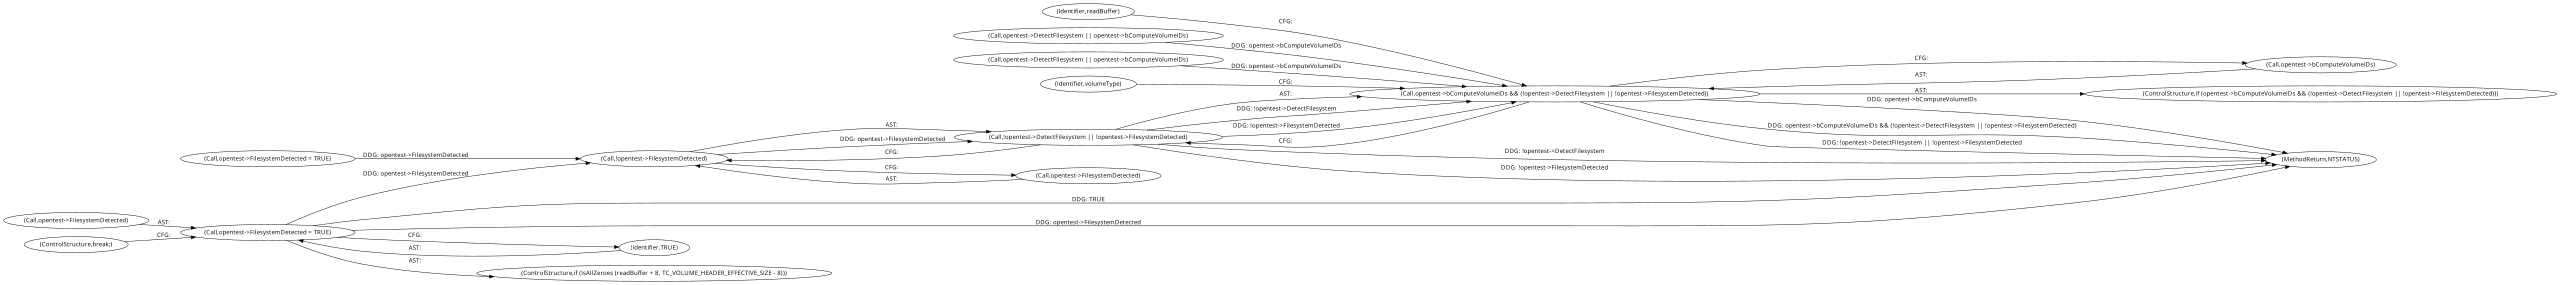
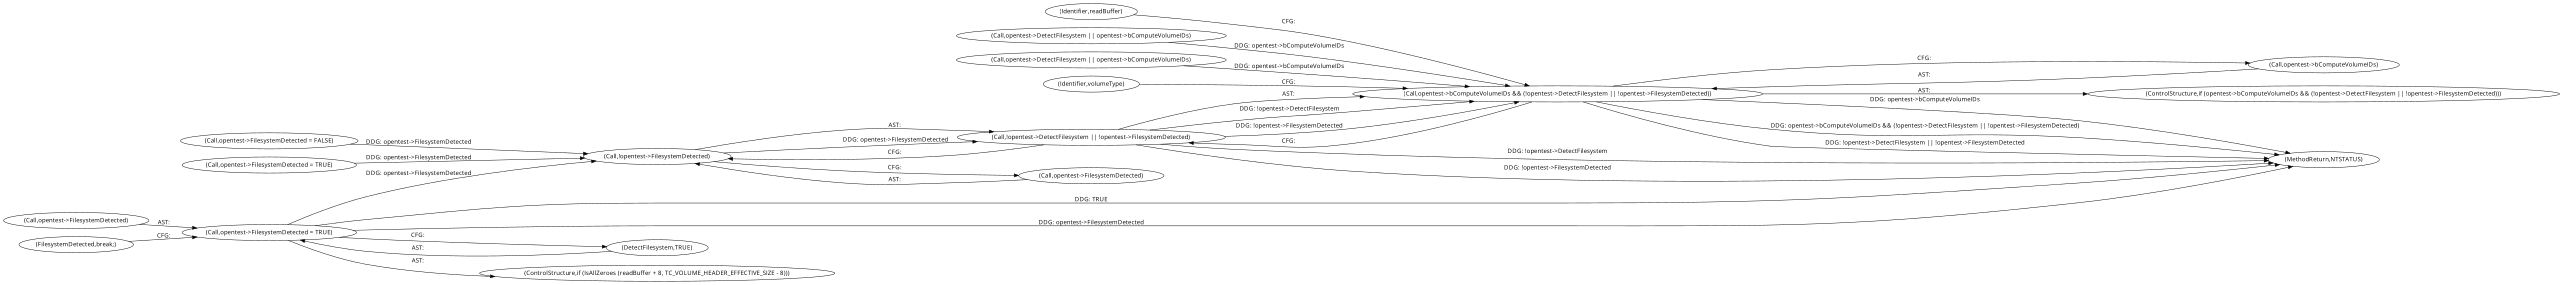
none -> (269, 141)
(76, 245) -> (76, 245)
(654, 248) -> (657, 248)
